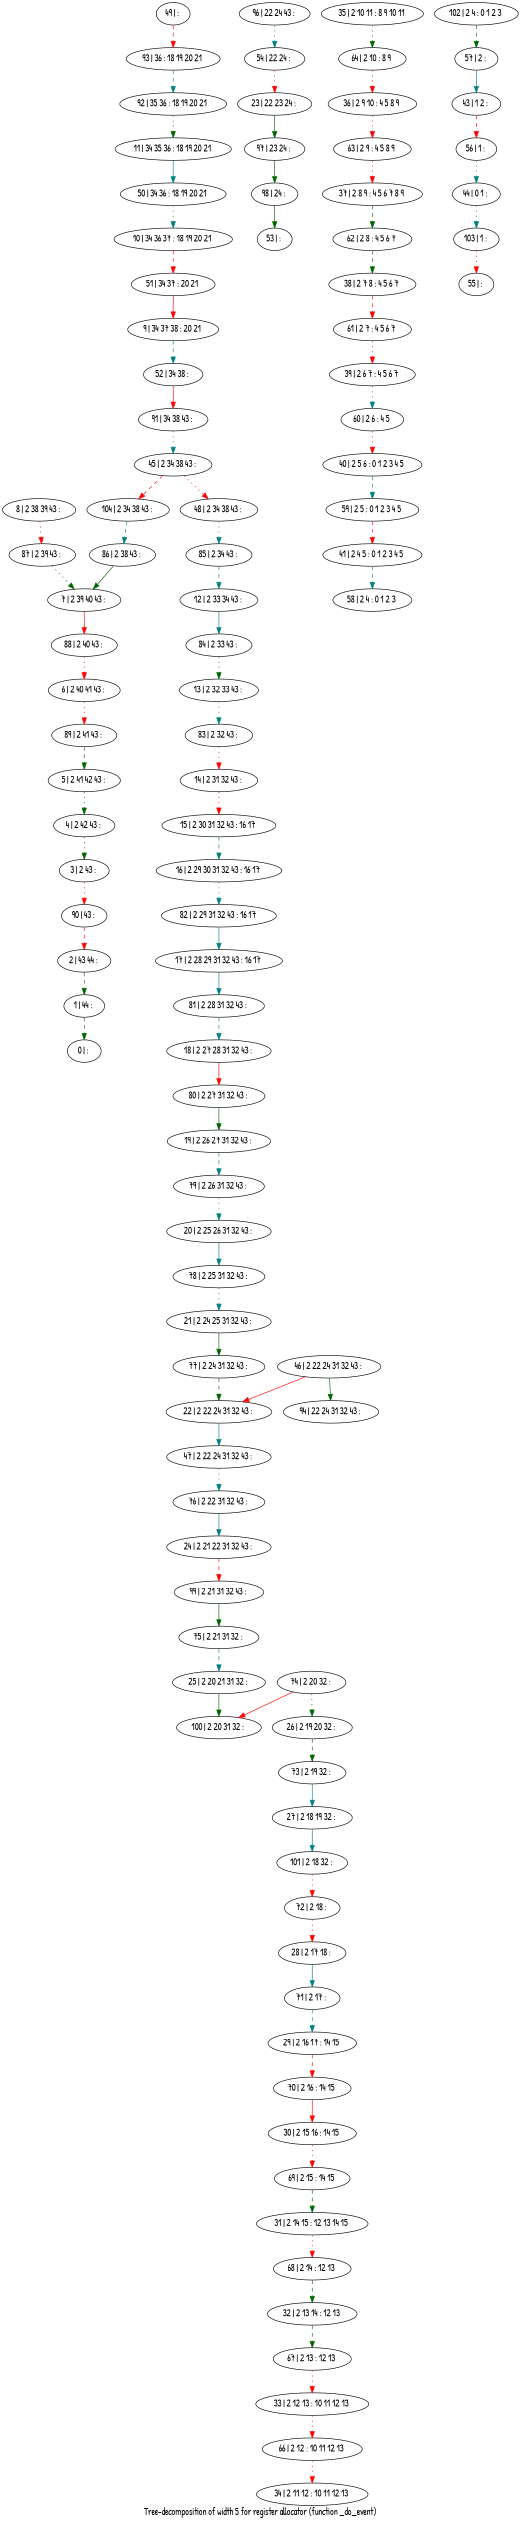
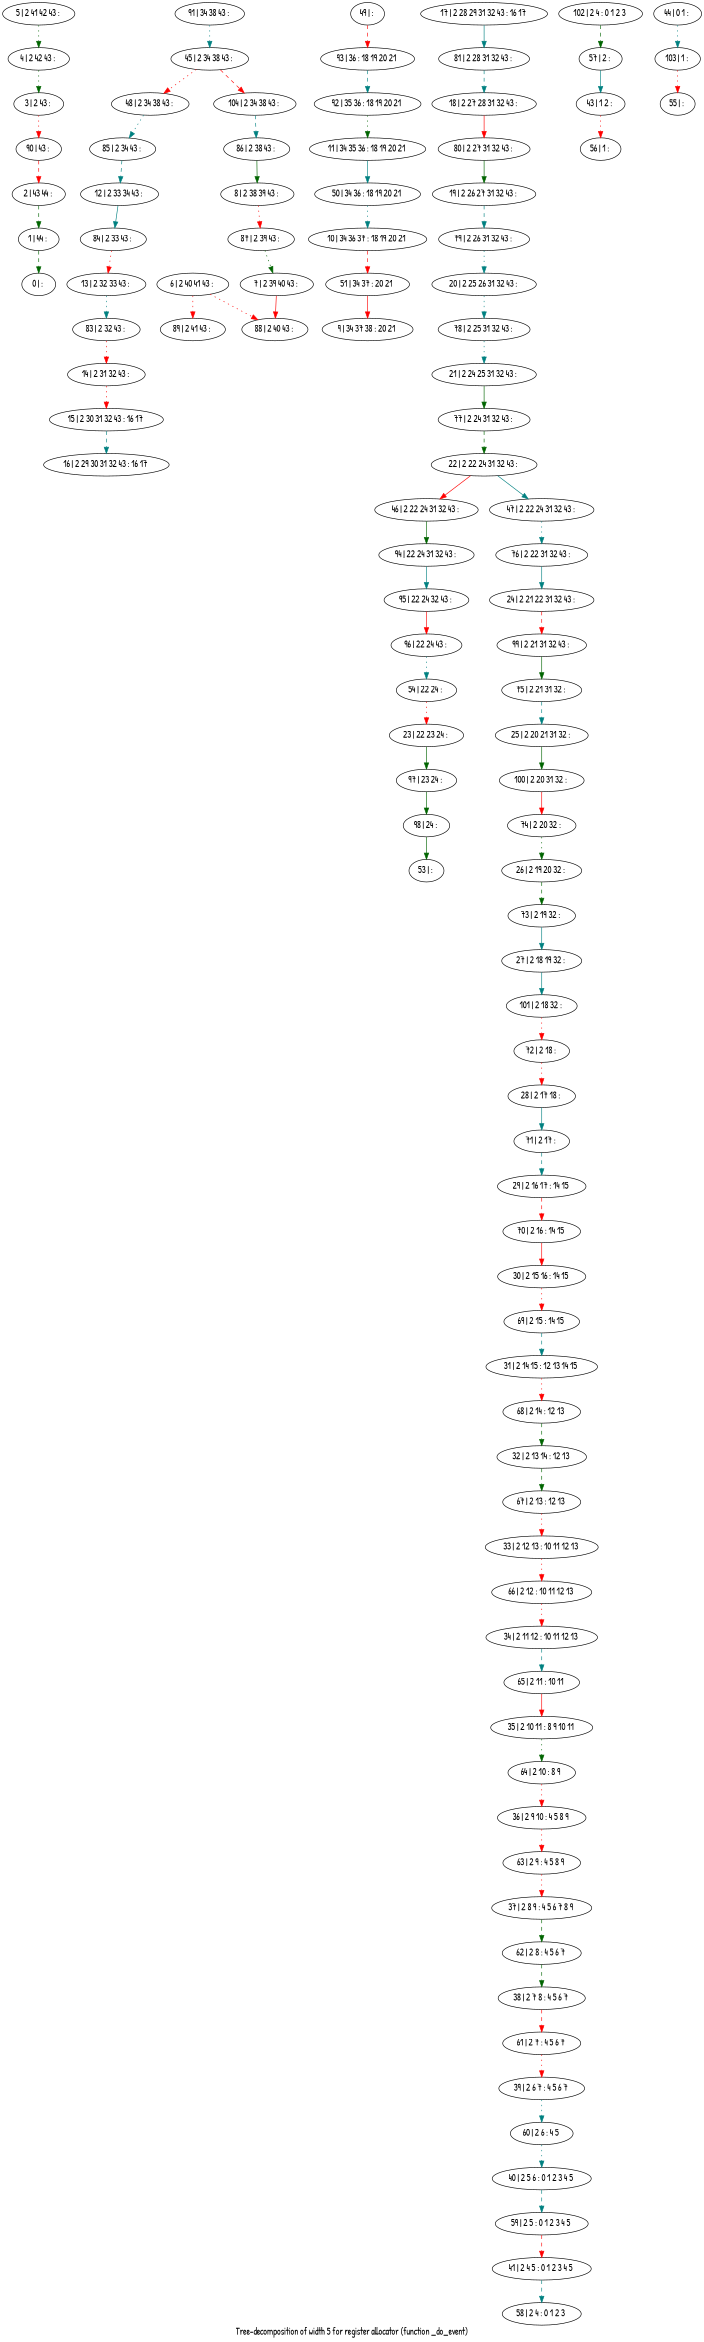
(476, 123) -> (601, 123)
(476, 169) -> none
(173, 375) -> none
(372, 439) -> (542, 2153)
(105, 575) -> (257, 169)
none -> (426, 600)
(84, 665) -> (231, 306)
(219, 665) -> (110, 259)
(84, 755) -> none
(219, 916) -> none
(219, 1251) -> (484, 304)
(277, 1388) -> (458, 485)
none -> (542, 1682)
(269, 1703) -> (542, 800)
(312, 2198) -> (542, 1341)
